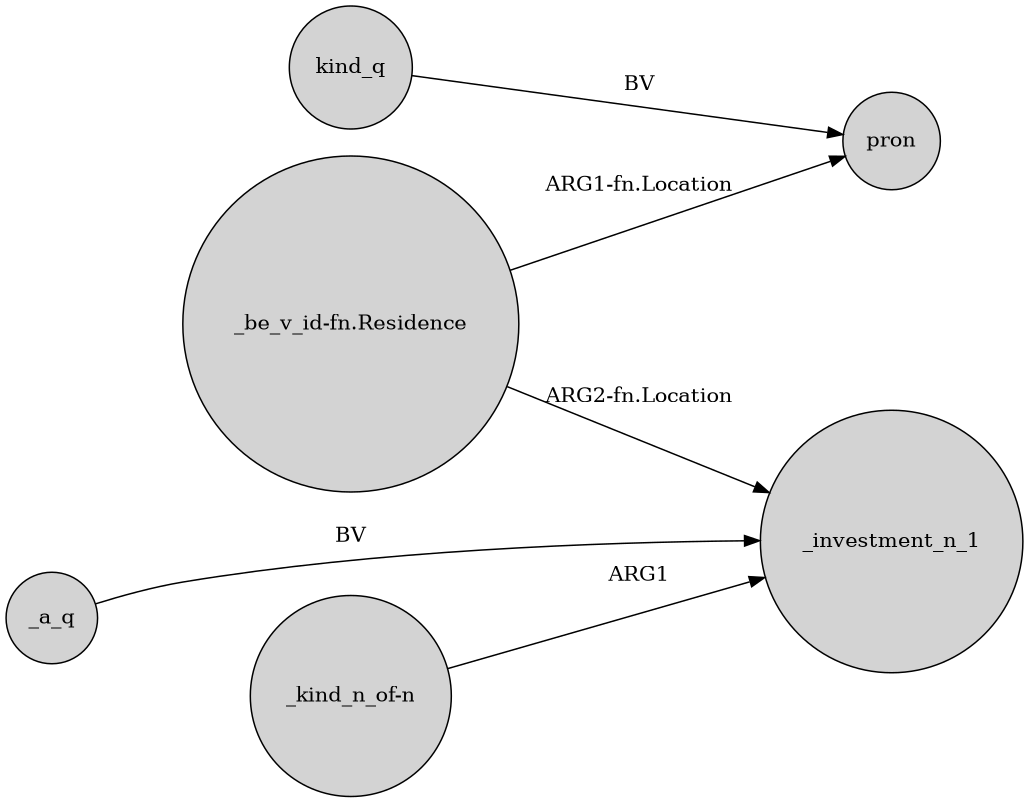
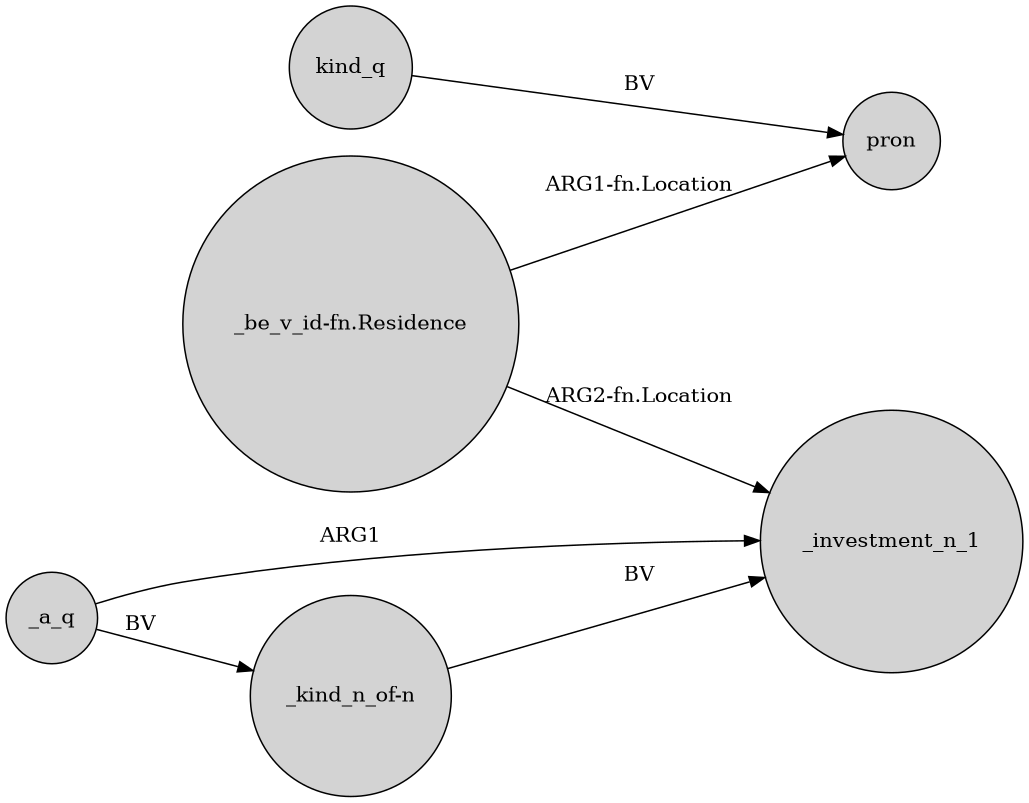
(351, 536) -> (351, 536)
(639, 575) -> (639, 575)
none -> (167, 648)
